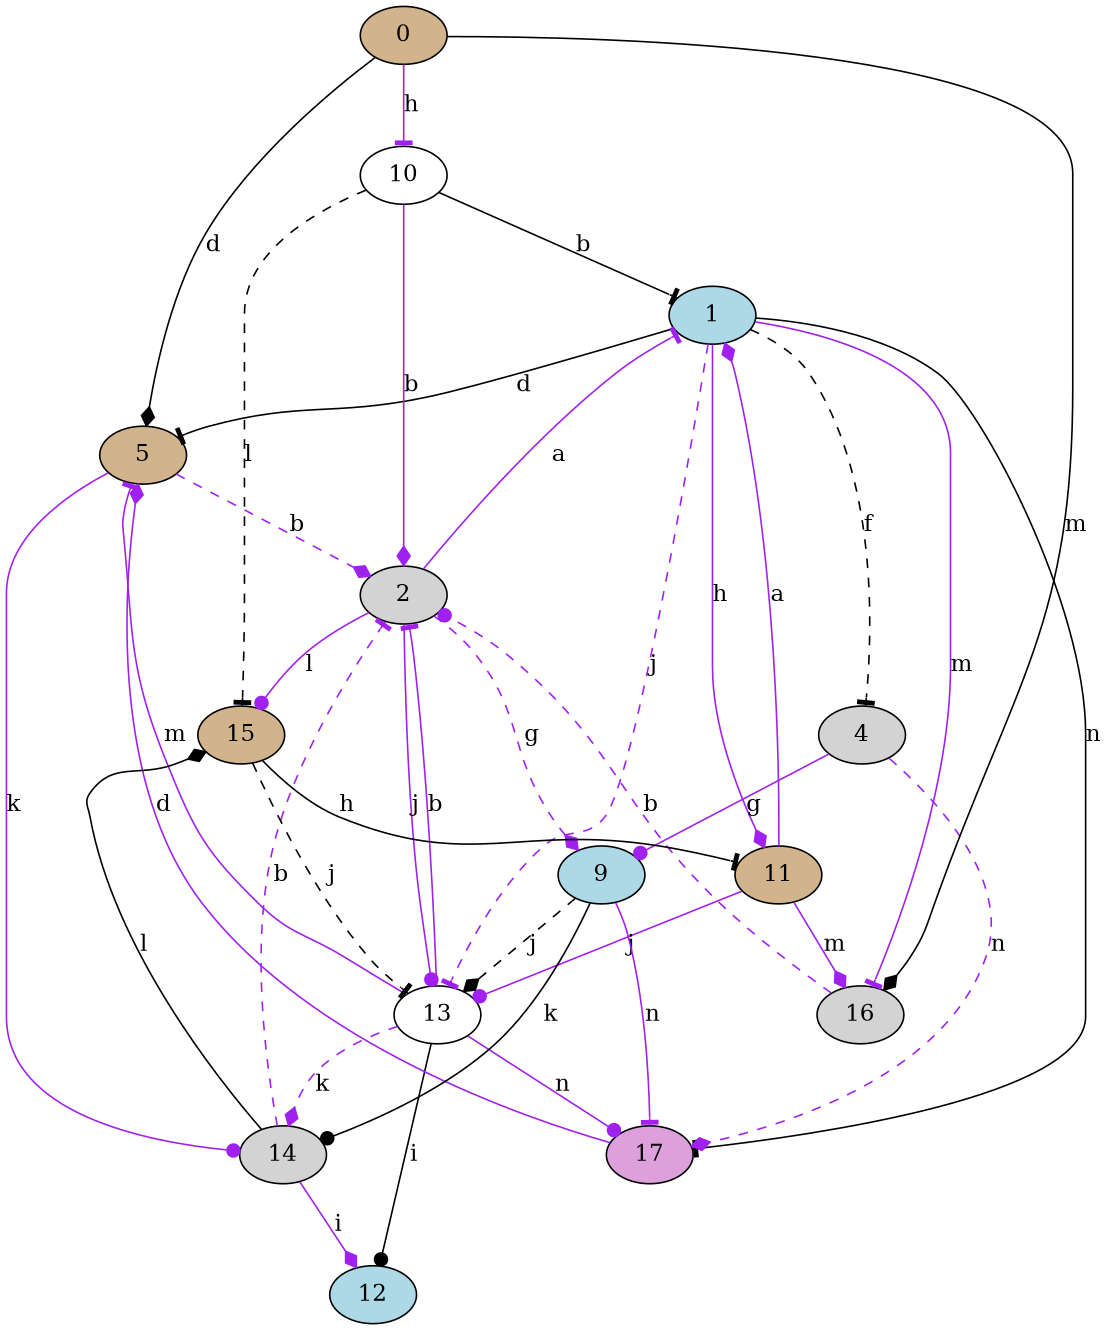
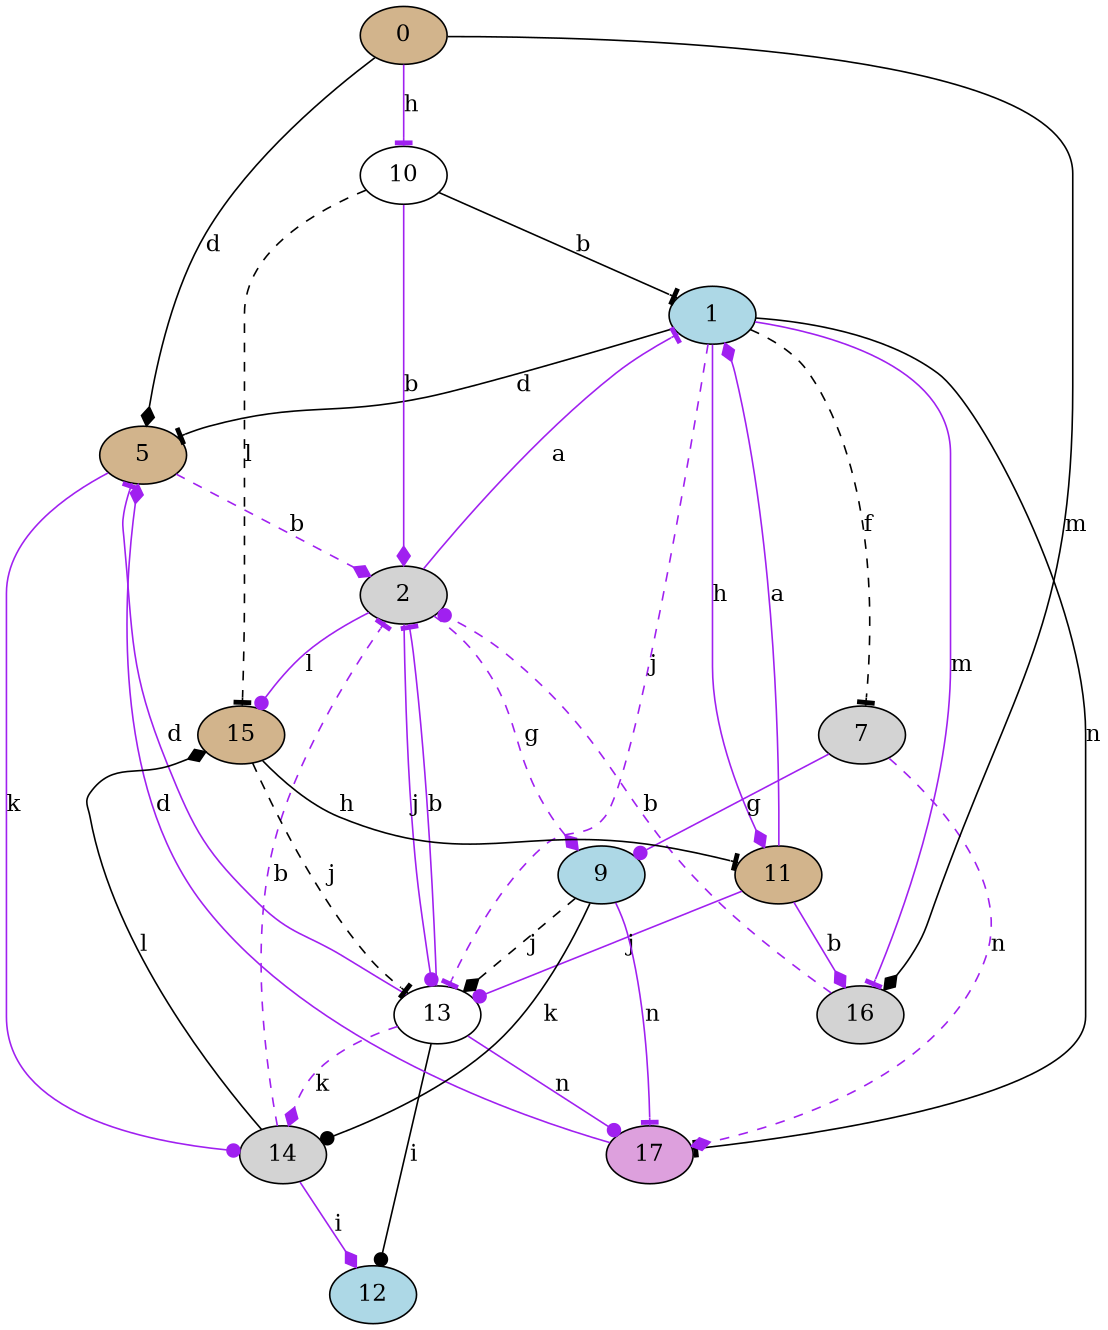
(175, 735) -> (175, 735)
(862, 735) -> (862, 735)
(835, 945) -> (835, 945)
